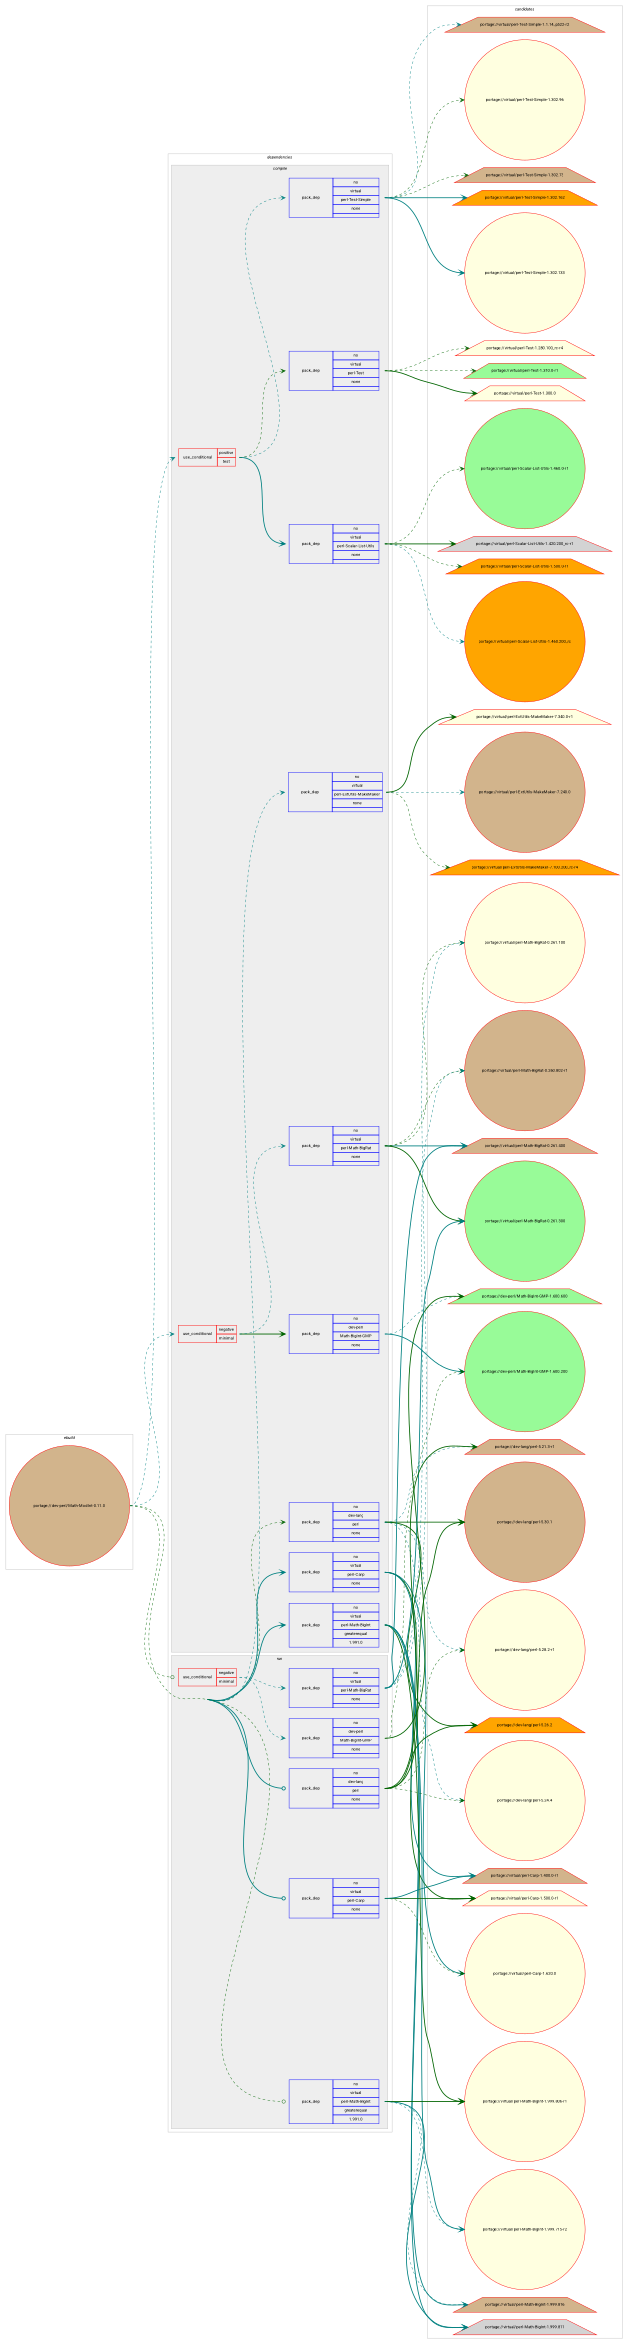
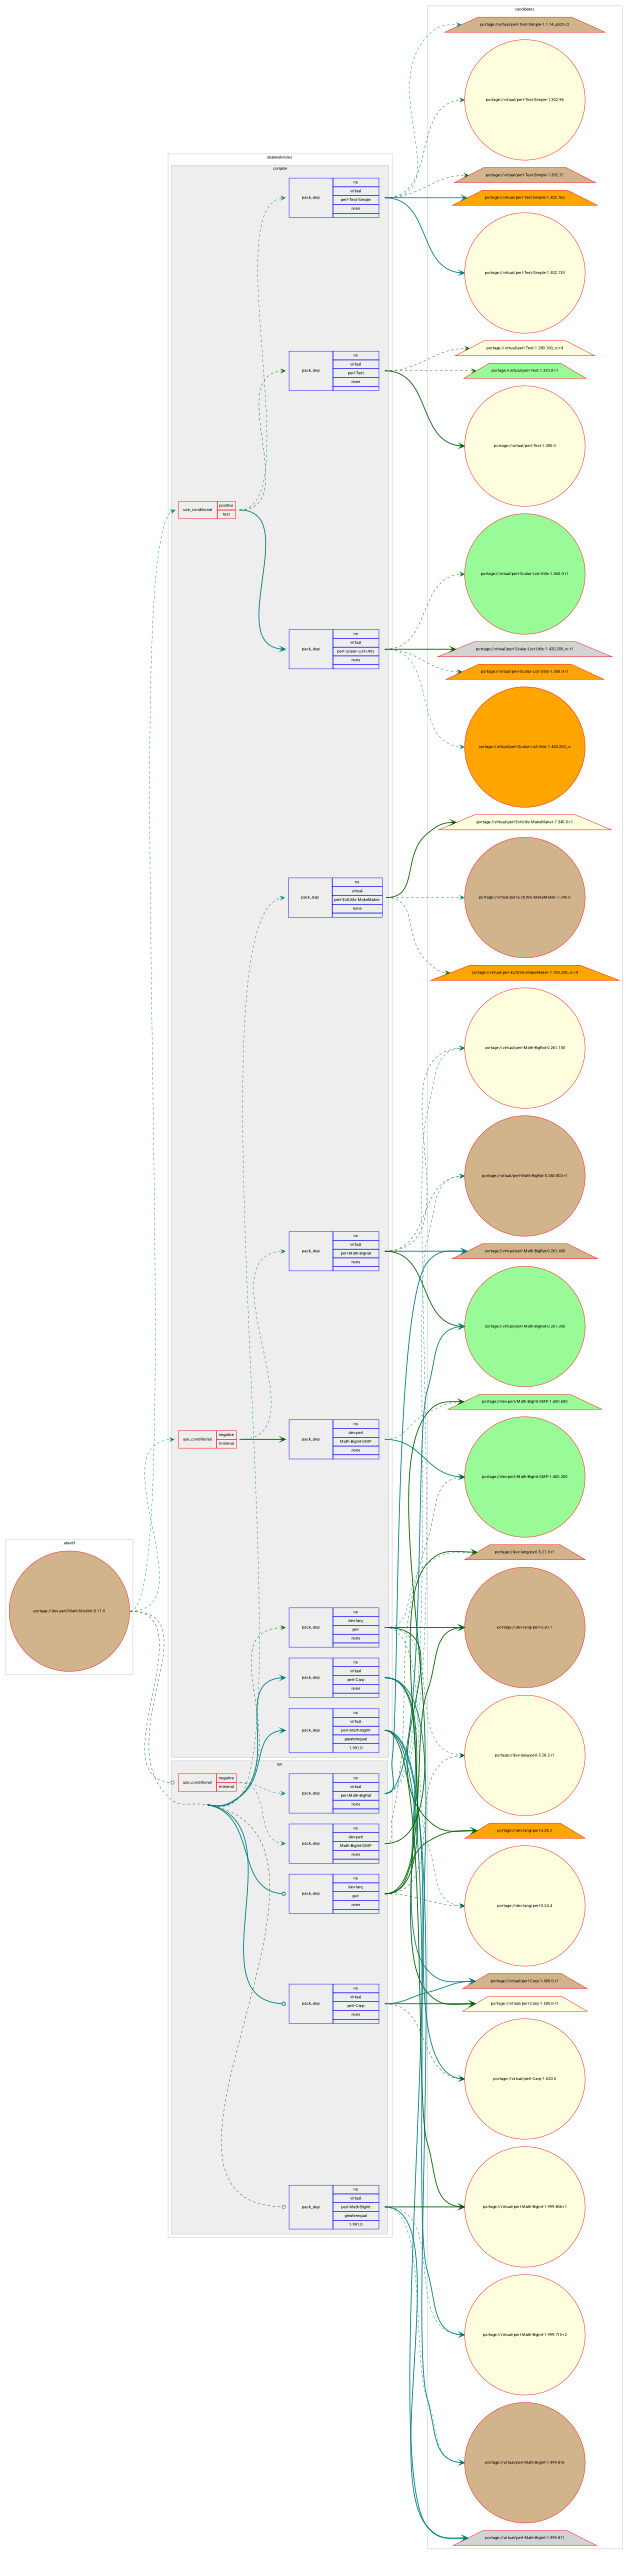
(525, 393) -> (525, 446)
(525, 2305) -> (525, 2463)
